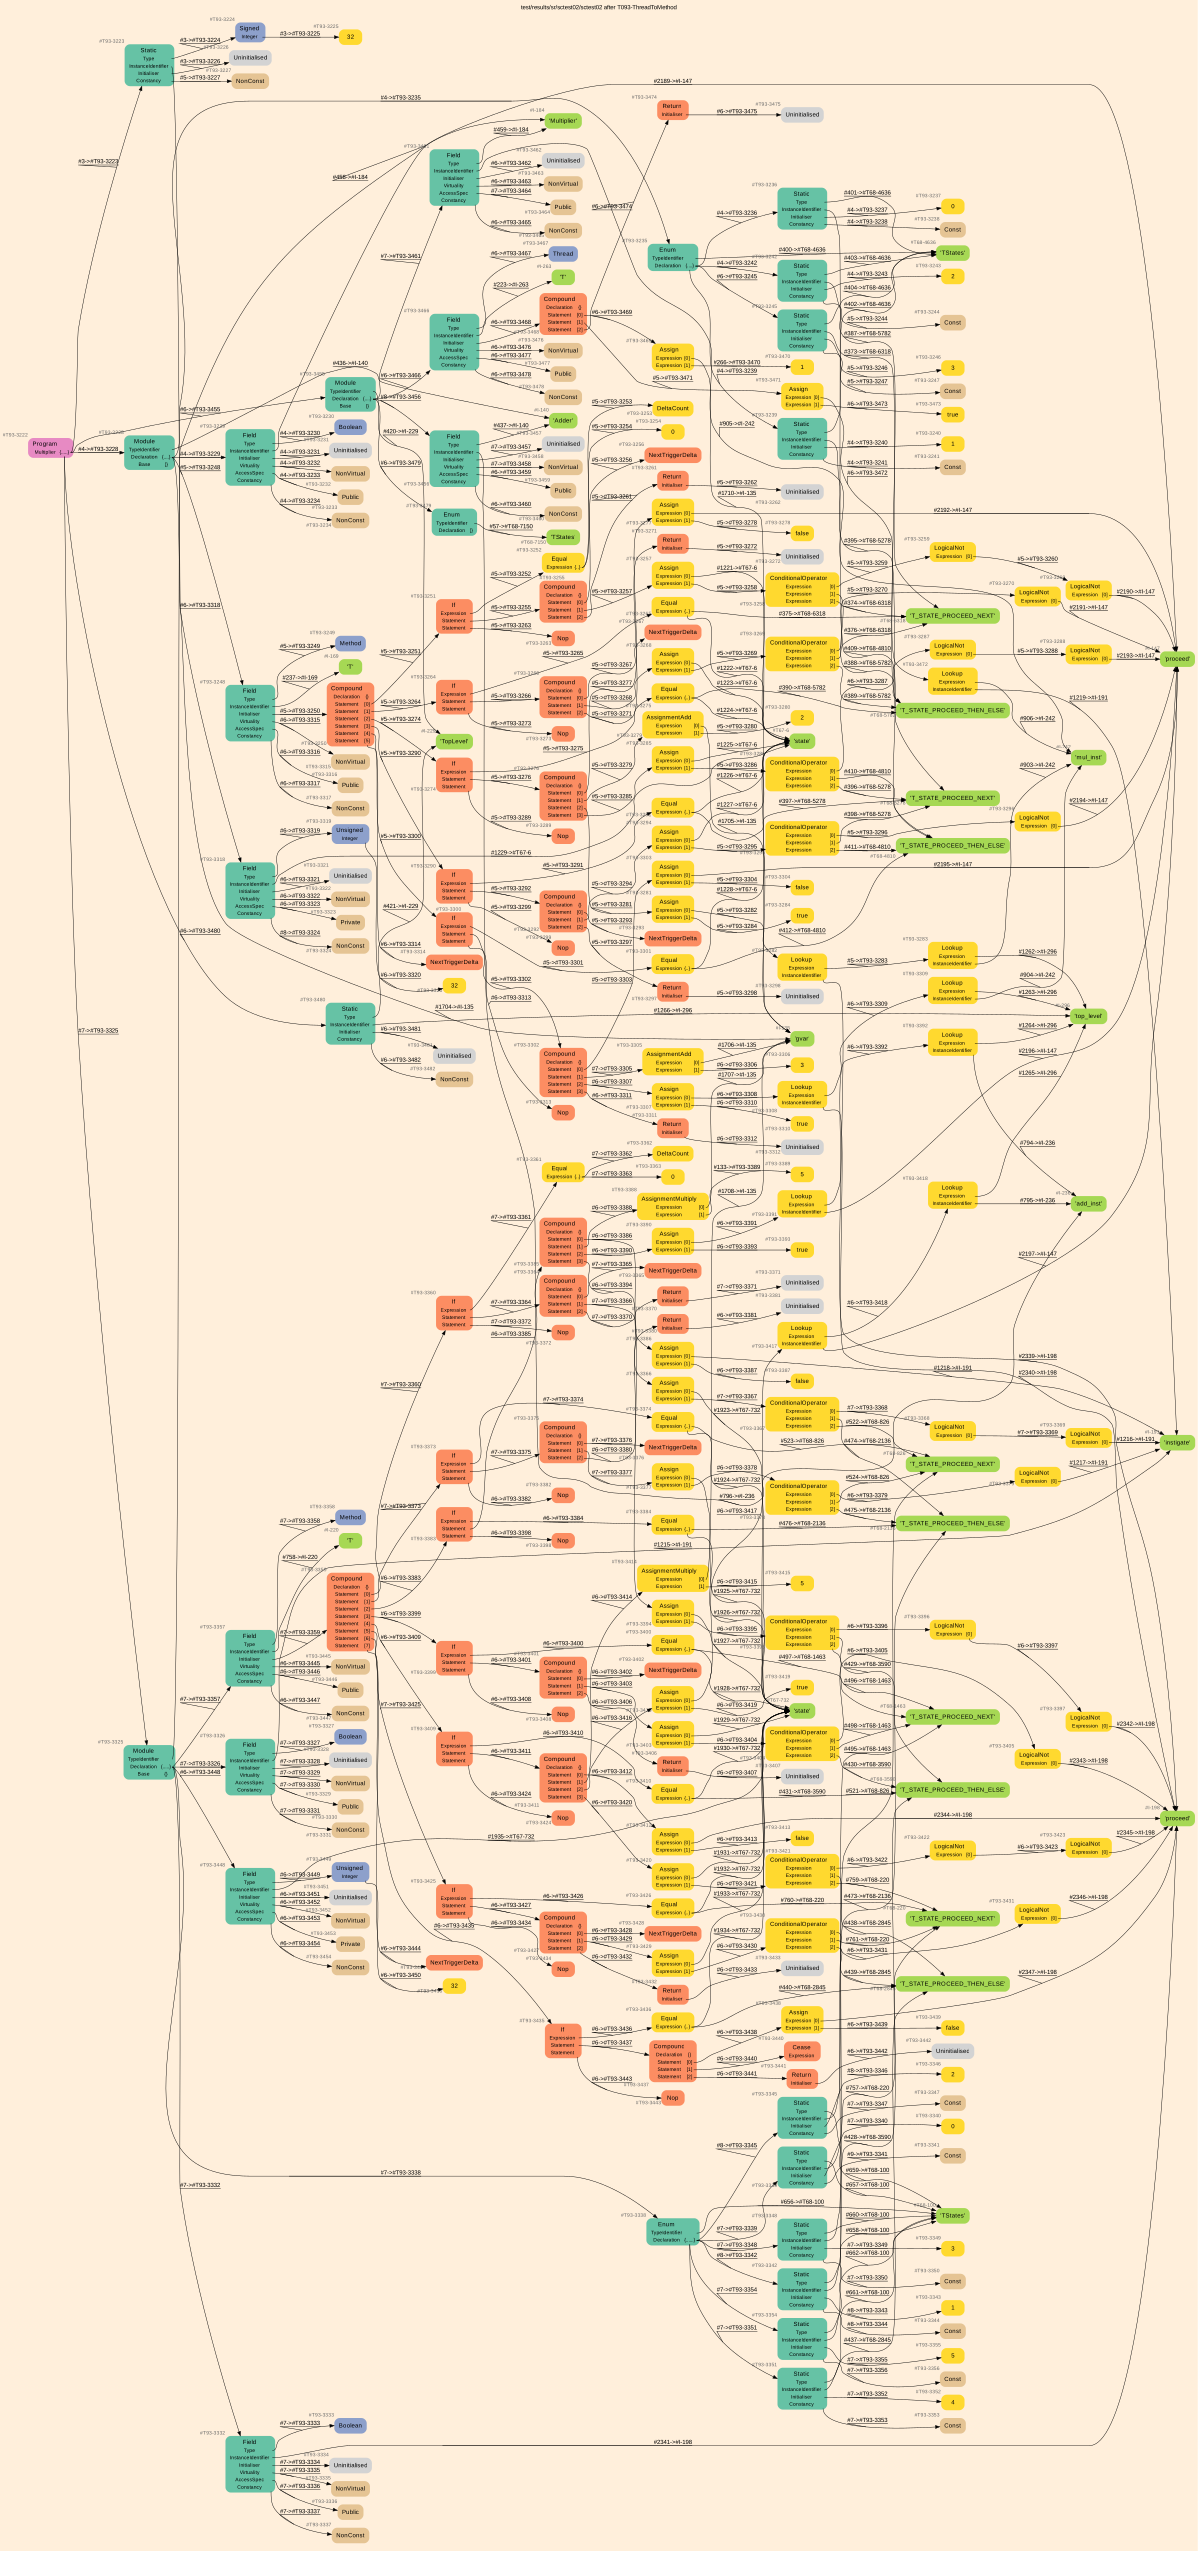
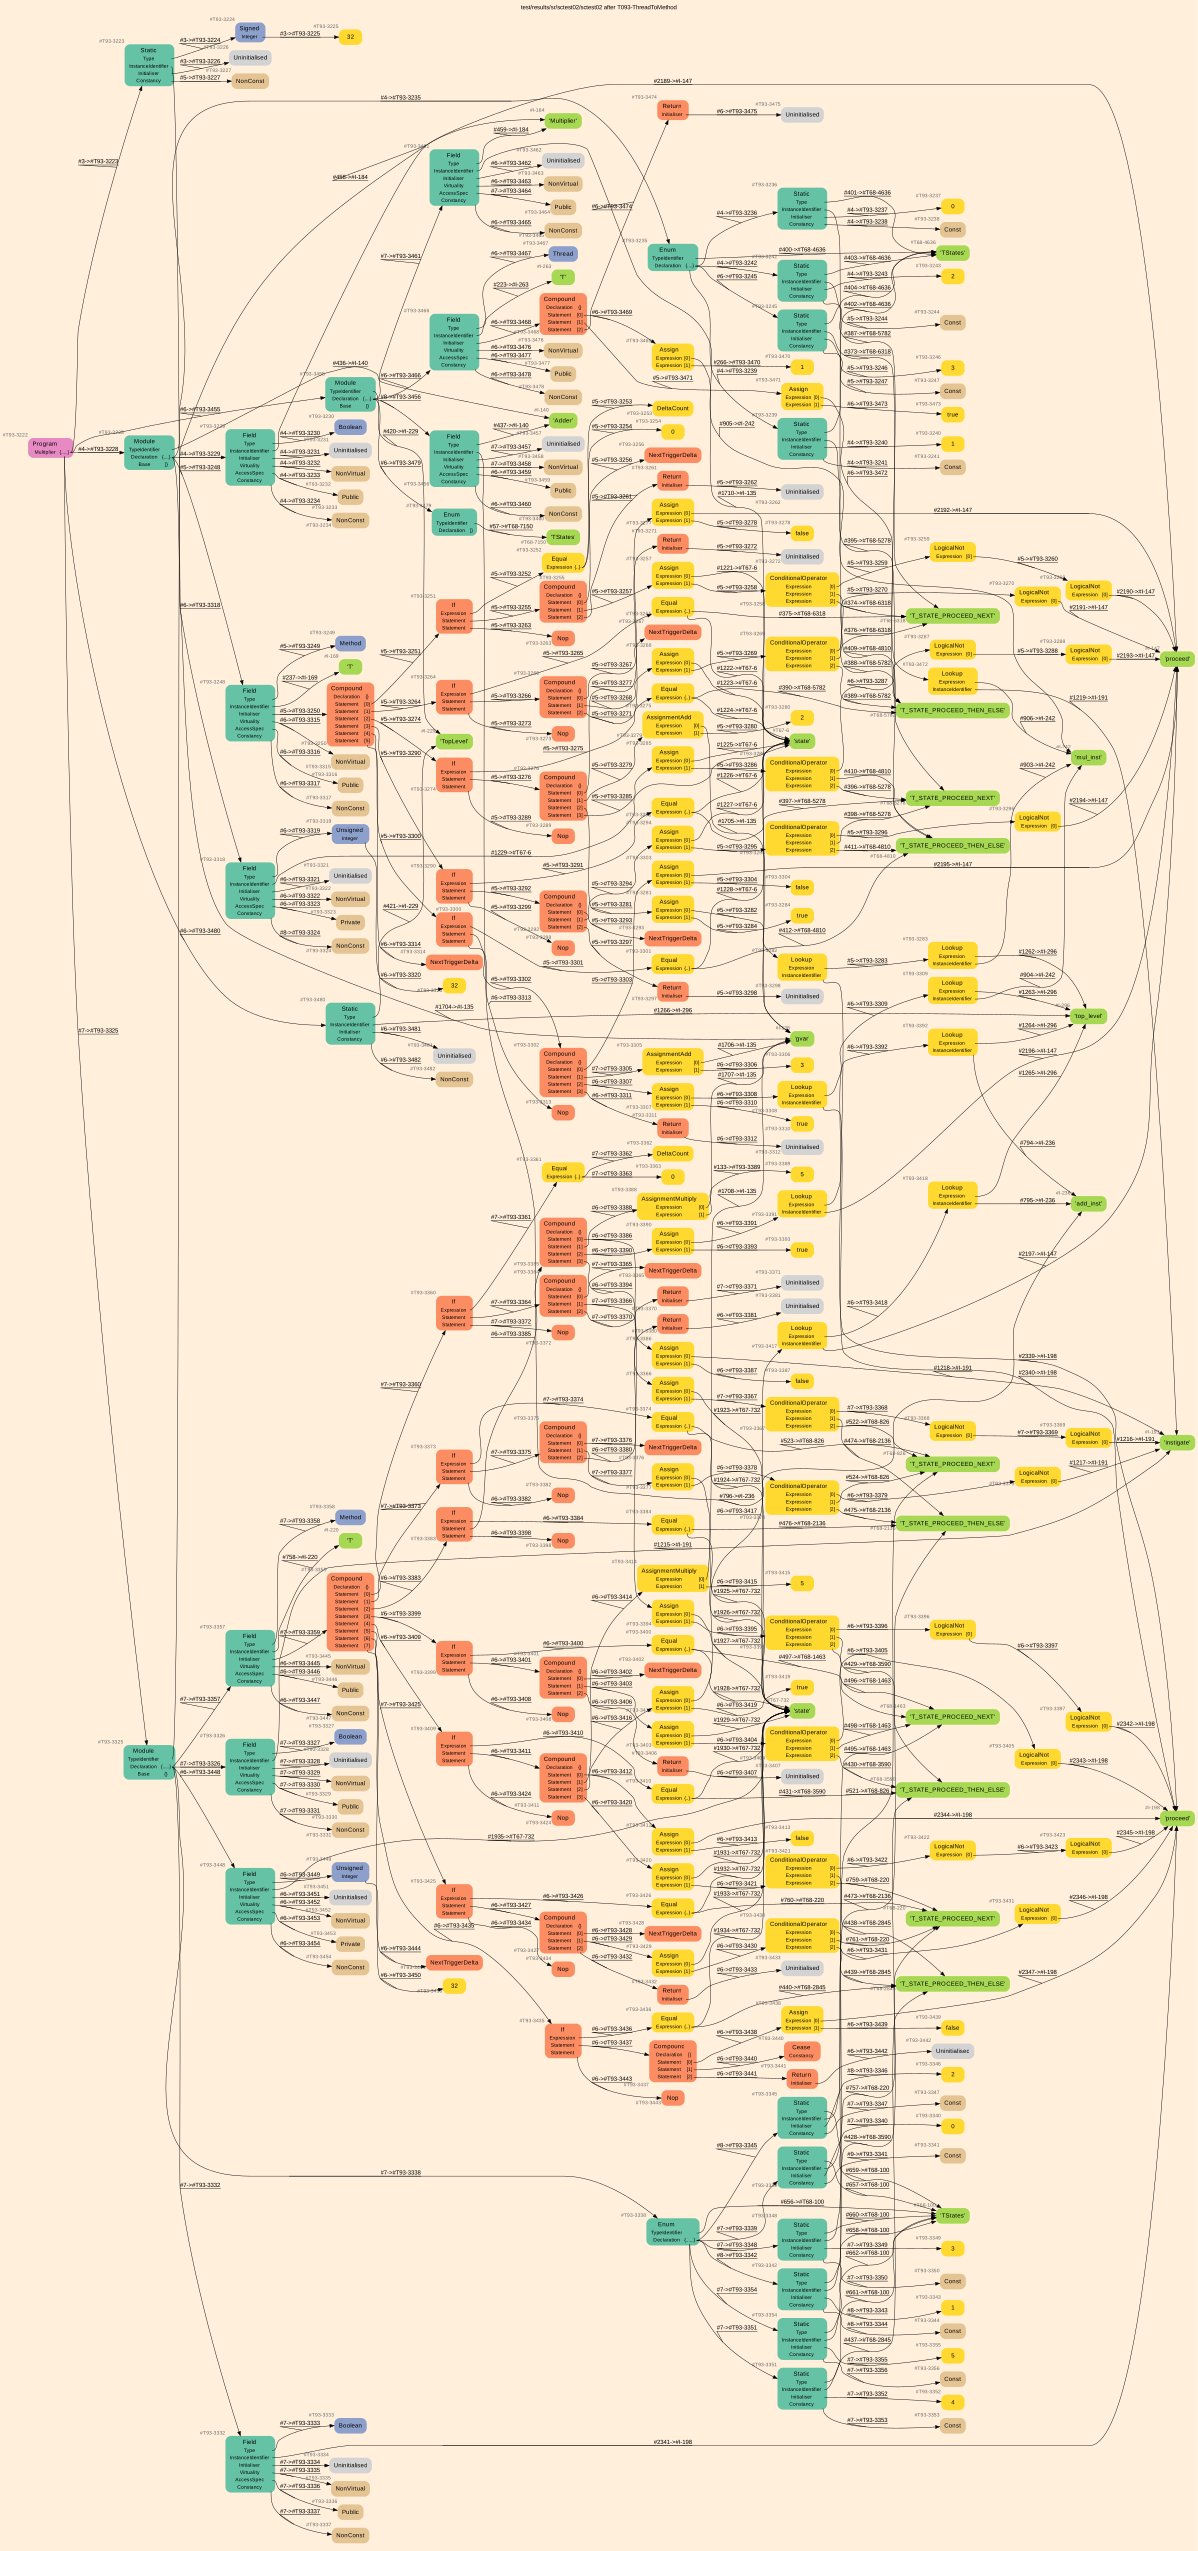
(802, 2056) -> (801, 2056)
